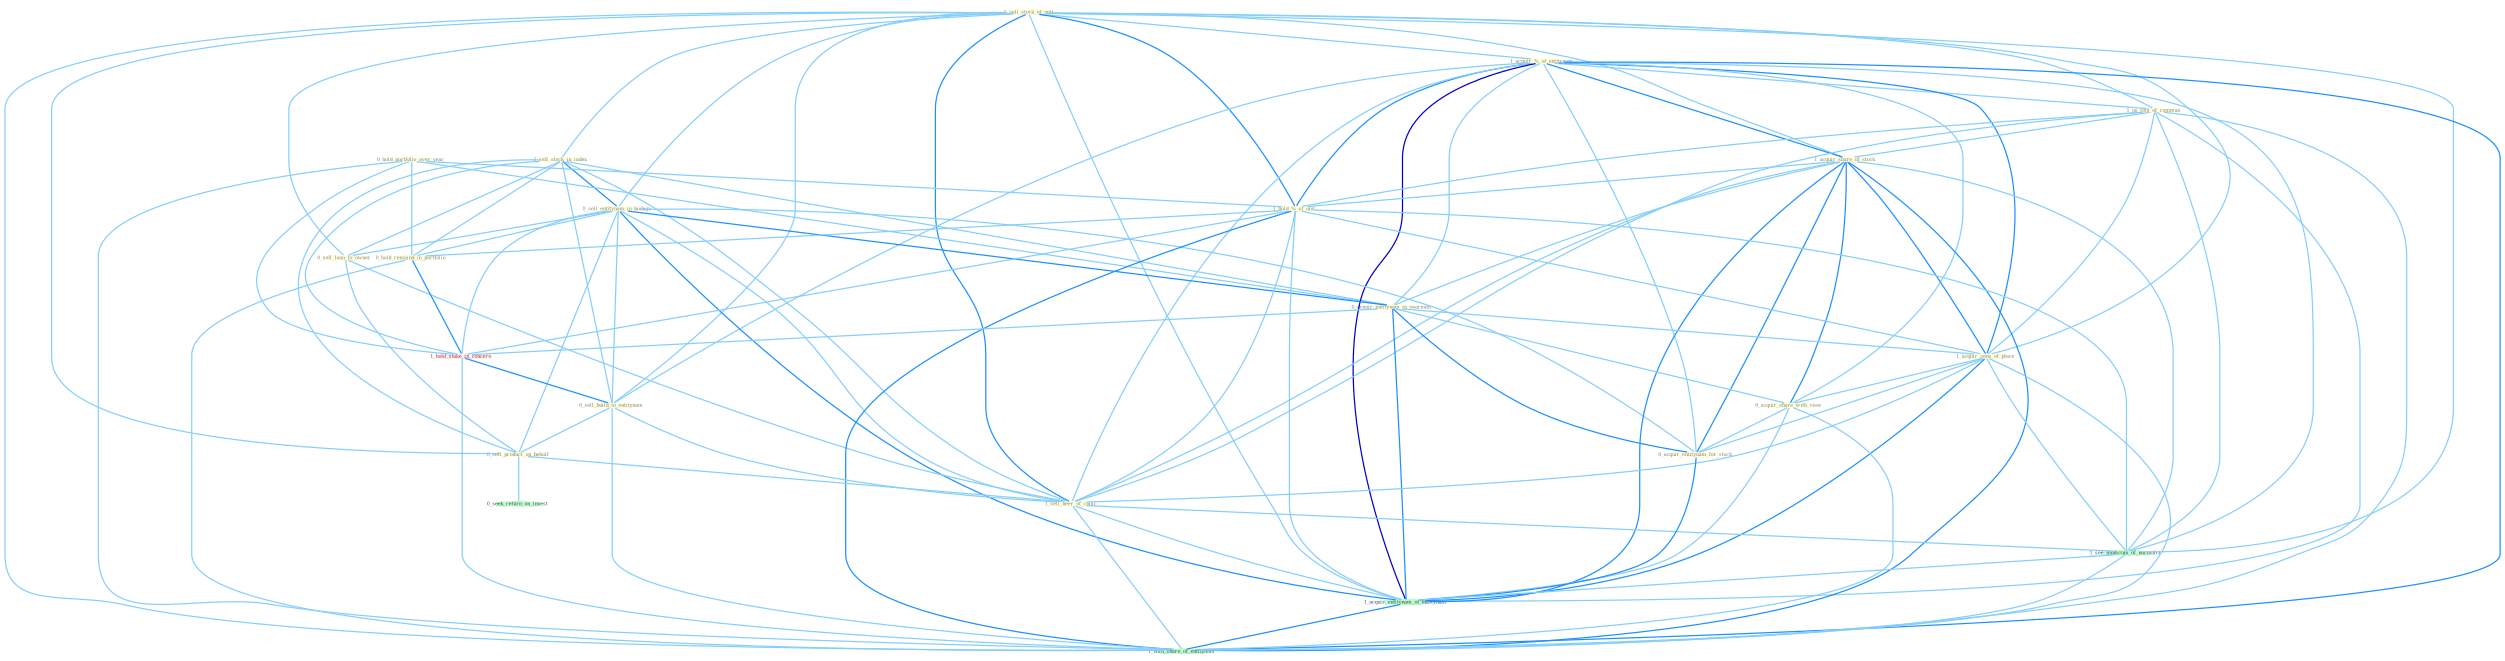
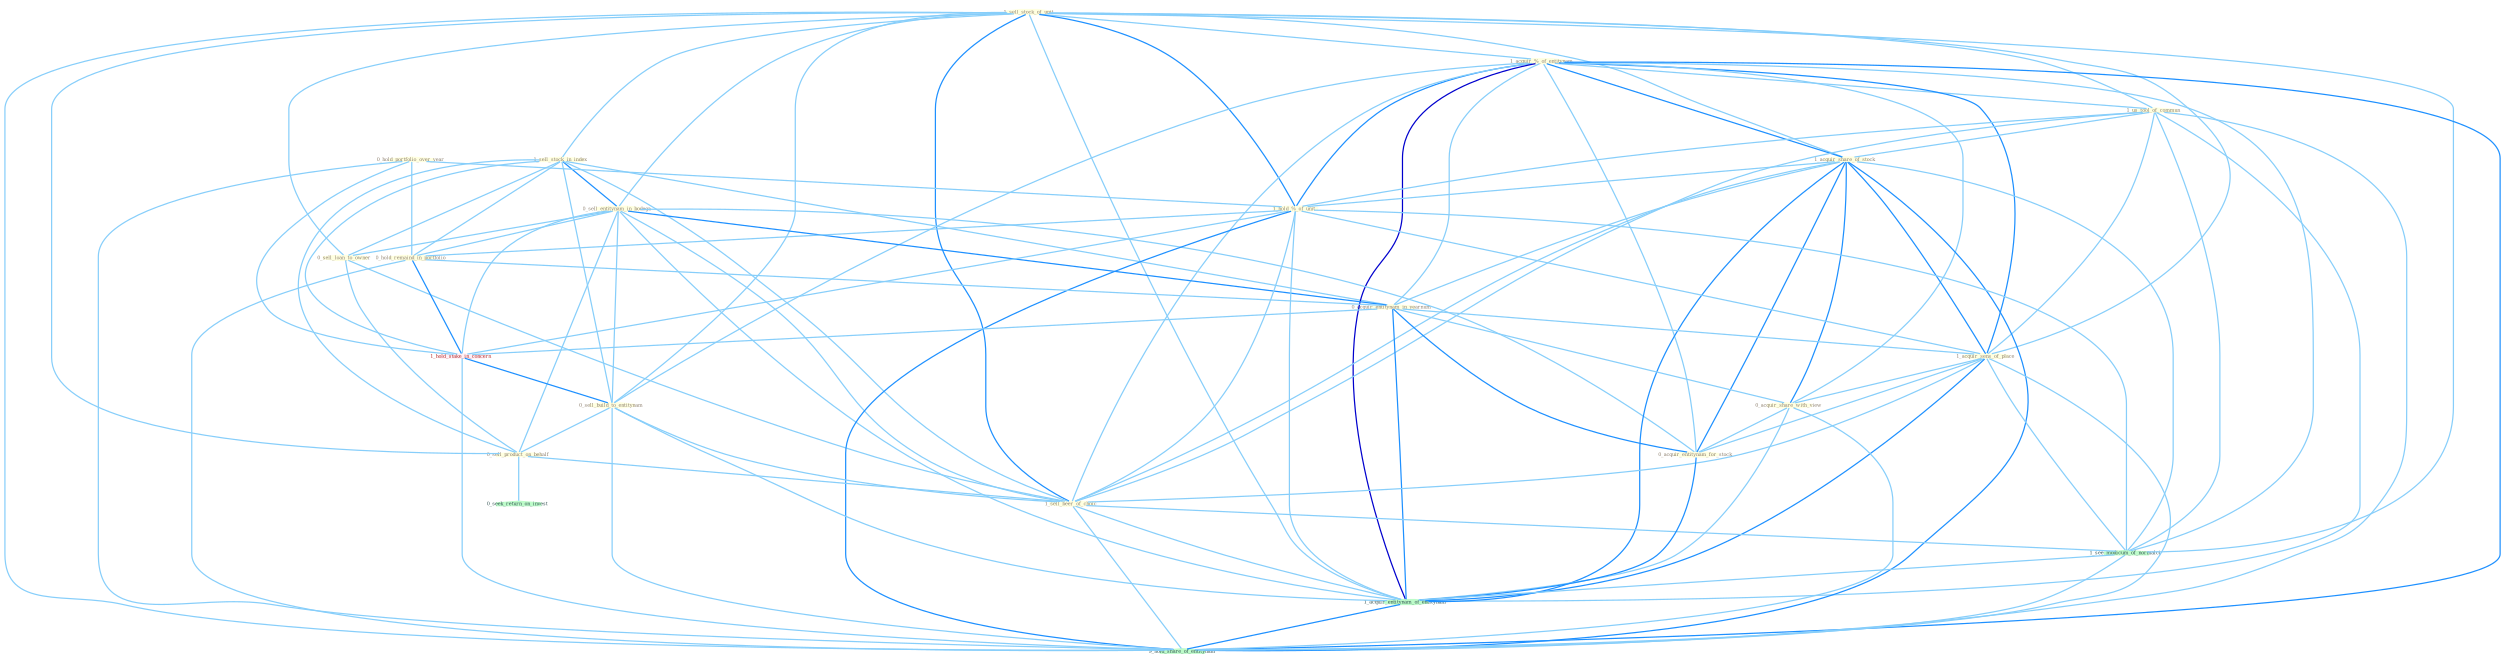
(950, 240) -> (928, 284)
(1028, 513) -> (1028, 513)
none -> (987, 559)
(1182, 651) -> (1182, 651)
